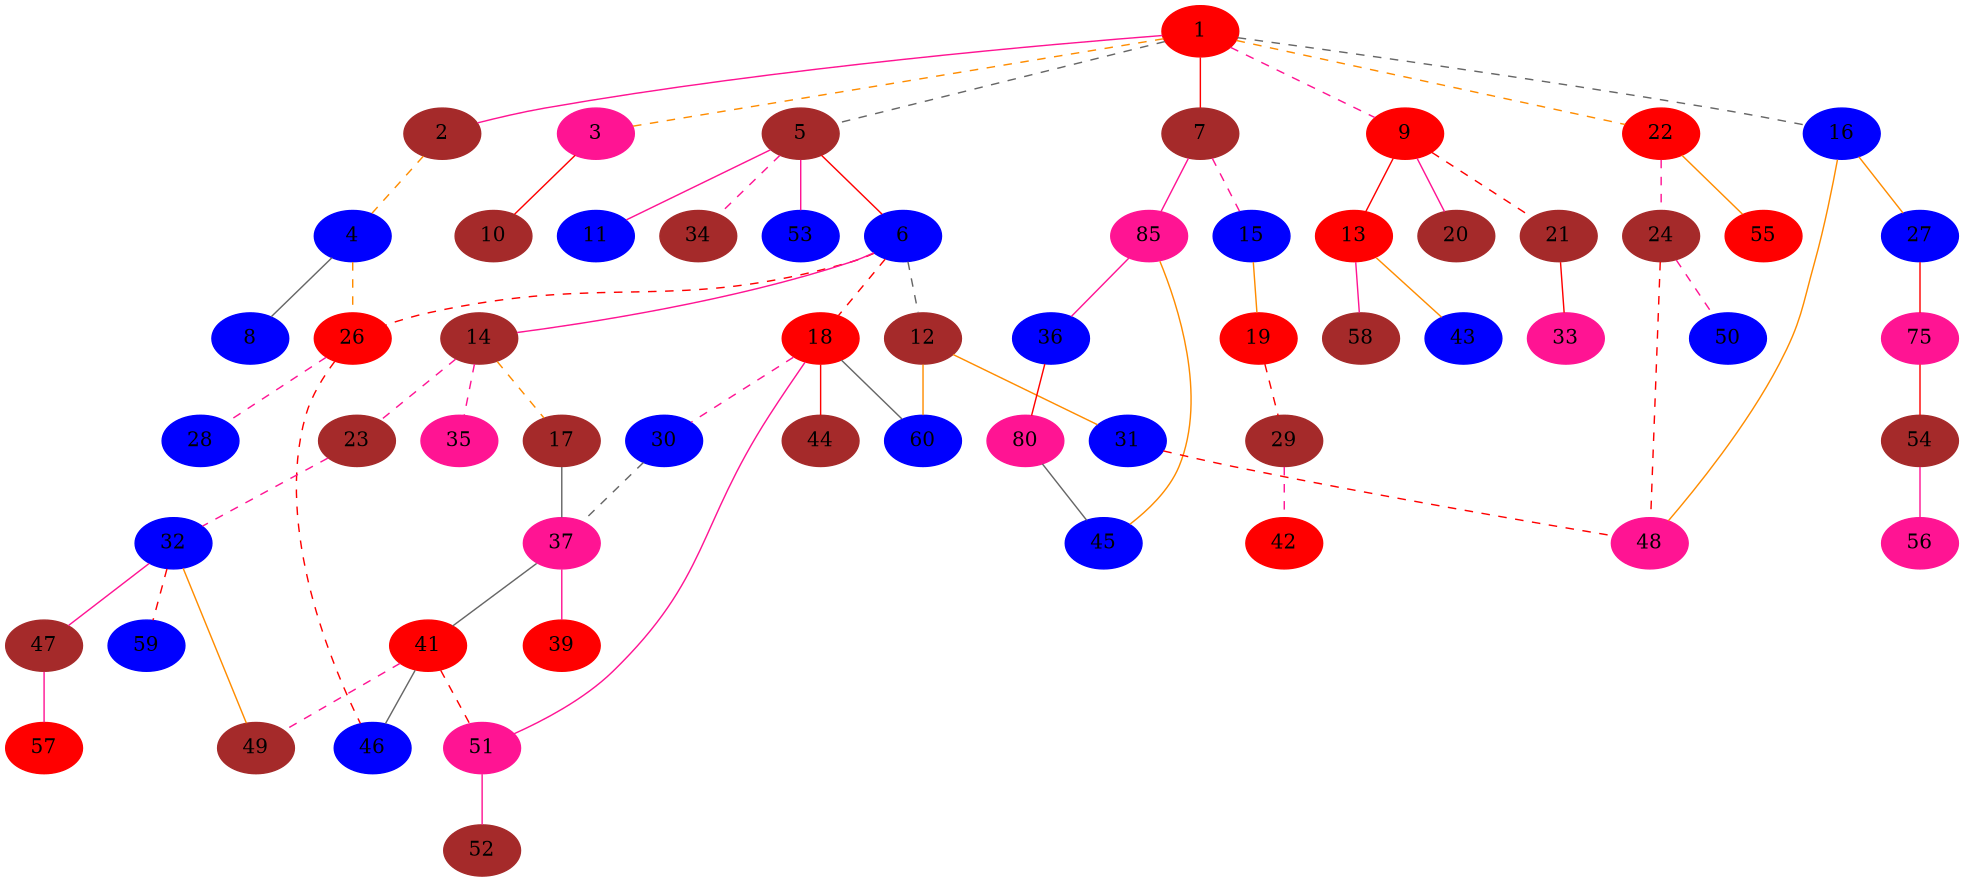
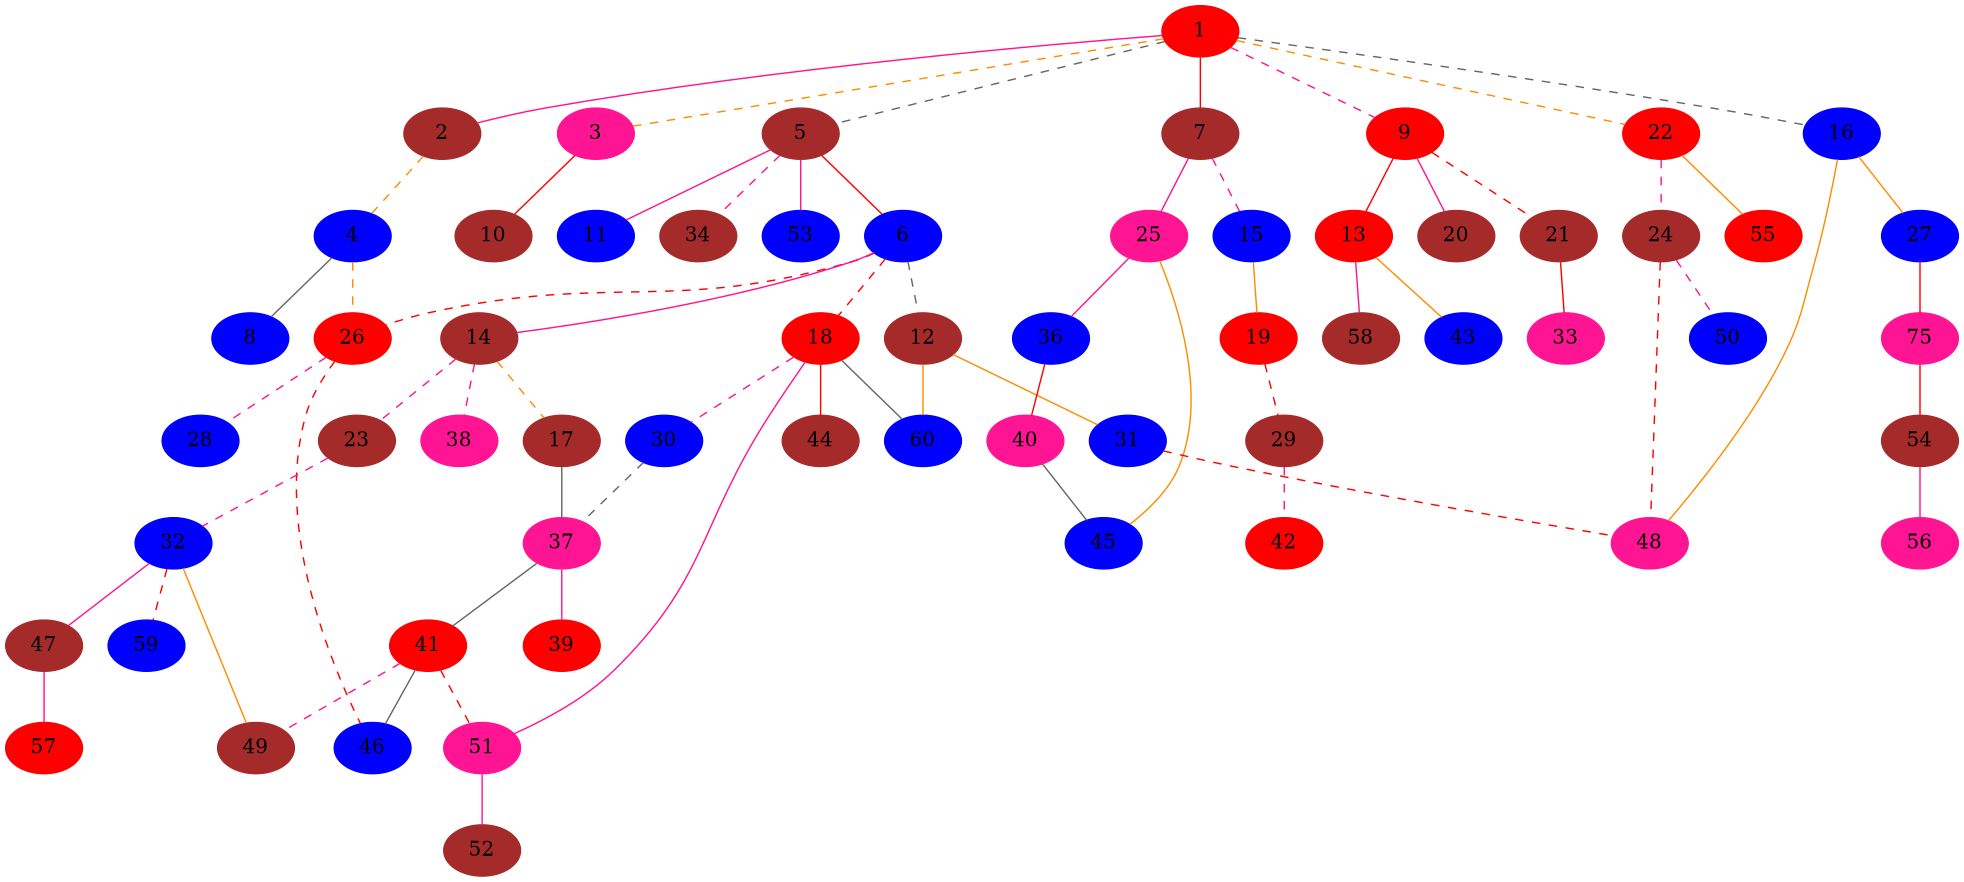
(1149, 236) -> (1149, 236)
(459, 441) -> (459, 441)
(1025, 441) -> (1025, 441)
